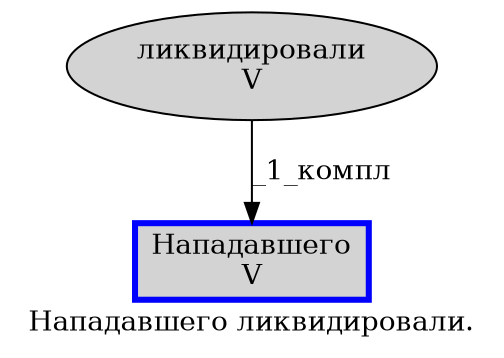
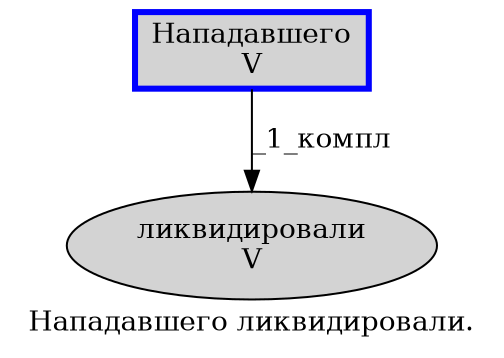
(252, 161) -> (252, 130)
